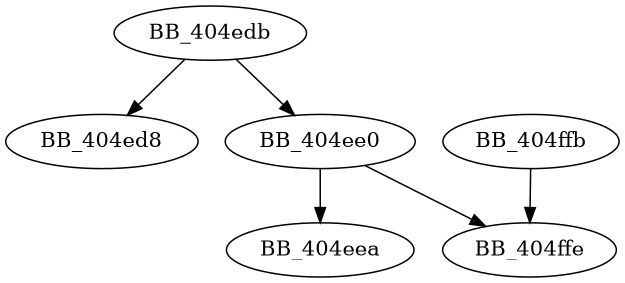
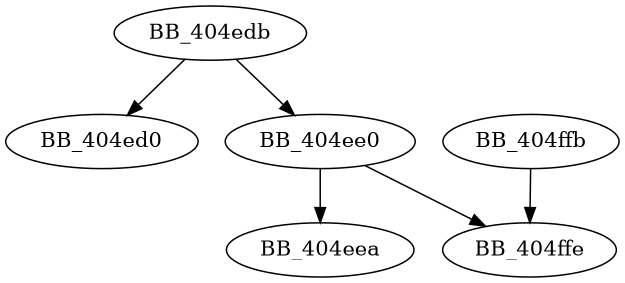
(102, 142) -> (102, 142)
